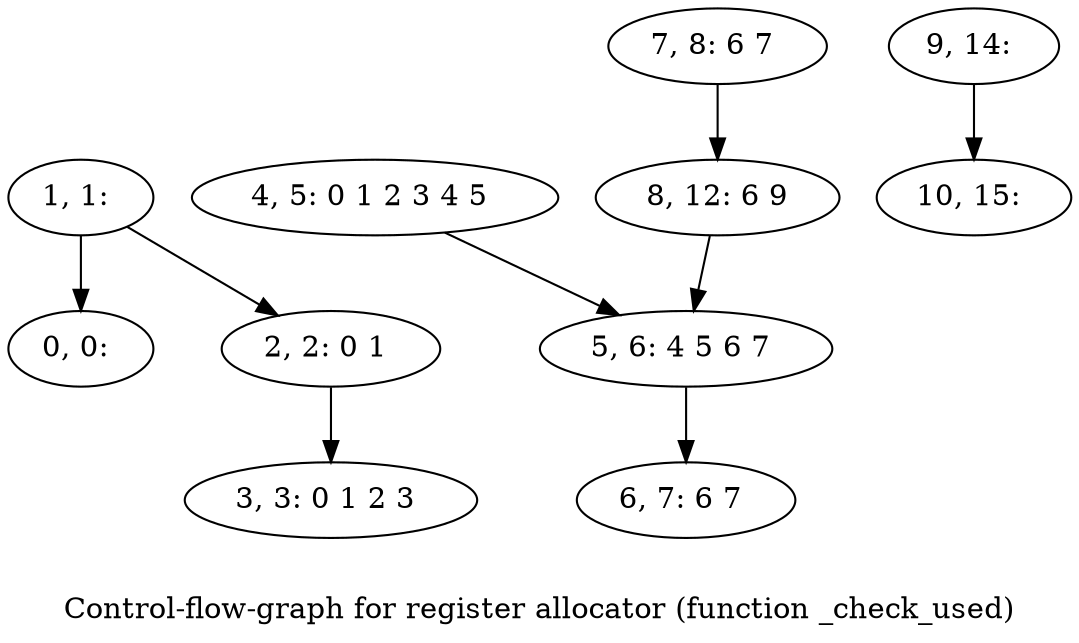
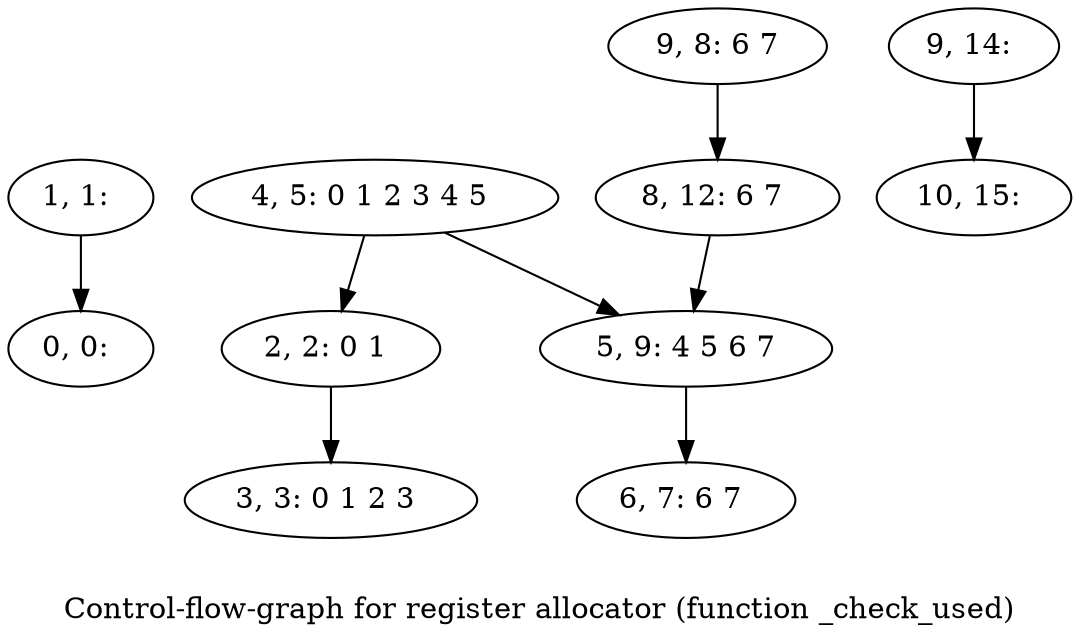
(718, 46) -> (718, 46)
(718, 198) -> (718, 198)
(193, 266) -> (356, 263)
(686, 349) -> (686, 349)
